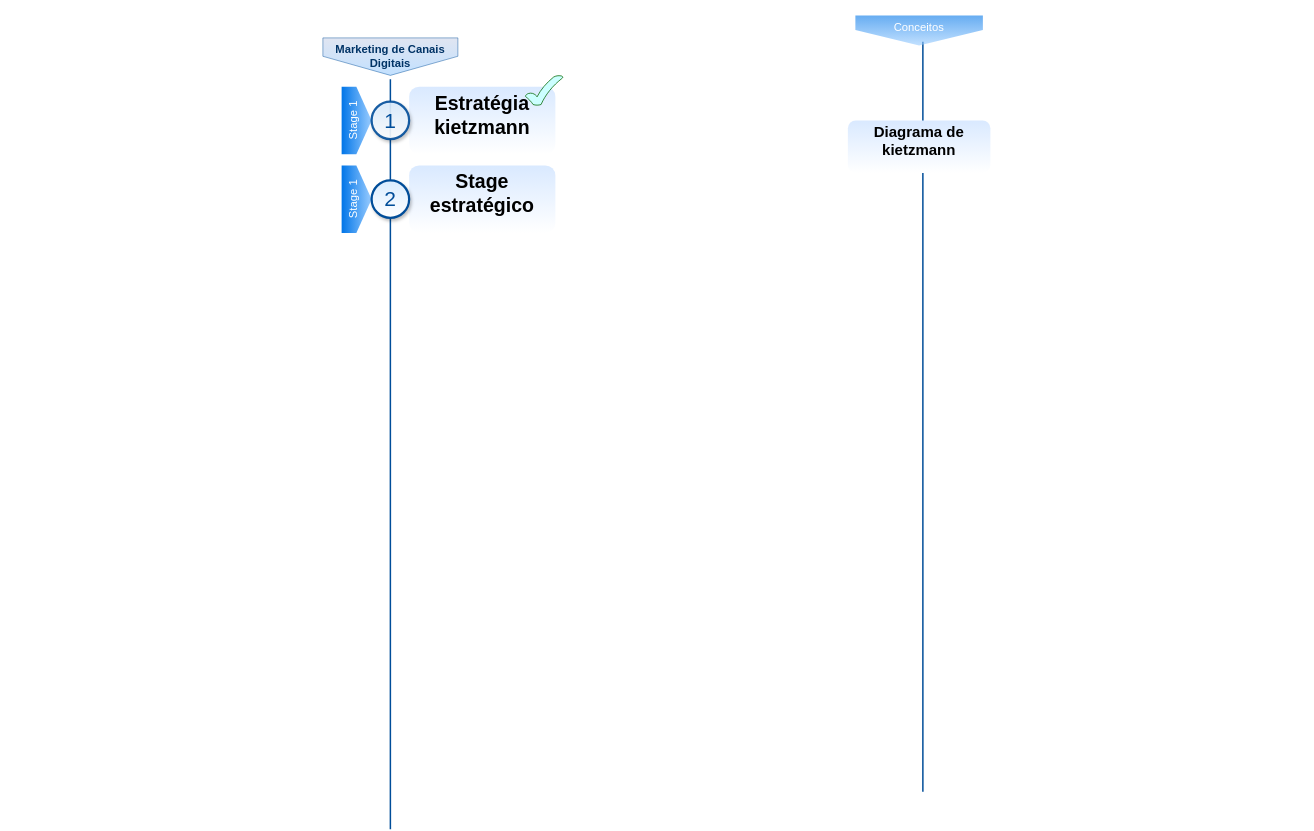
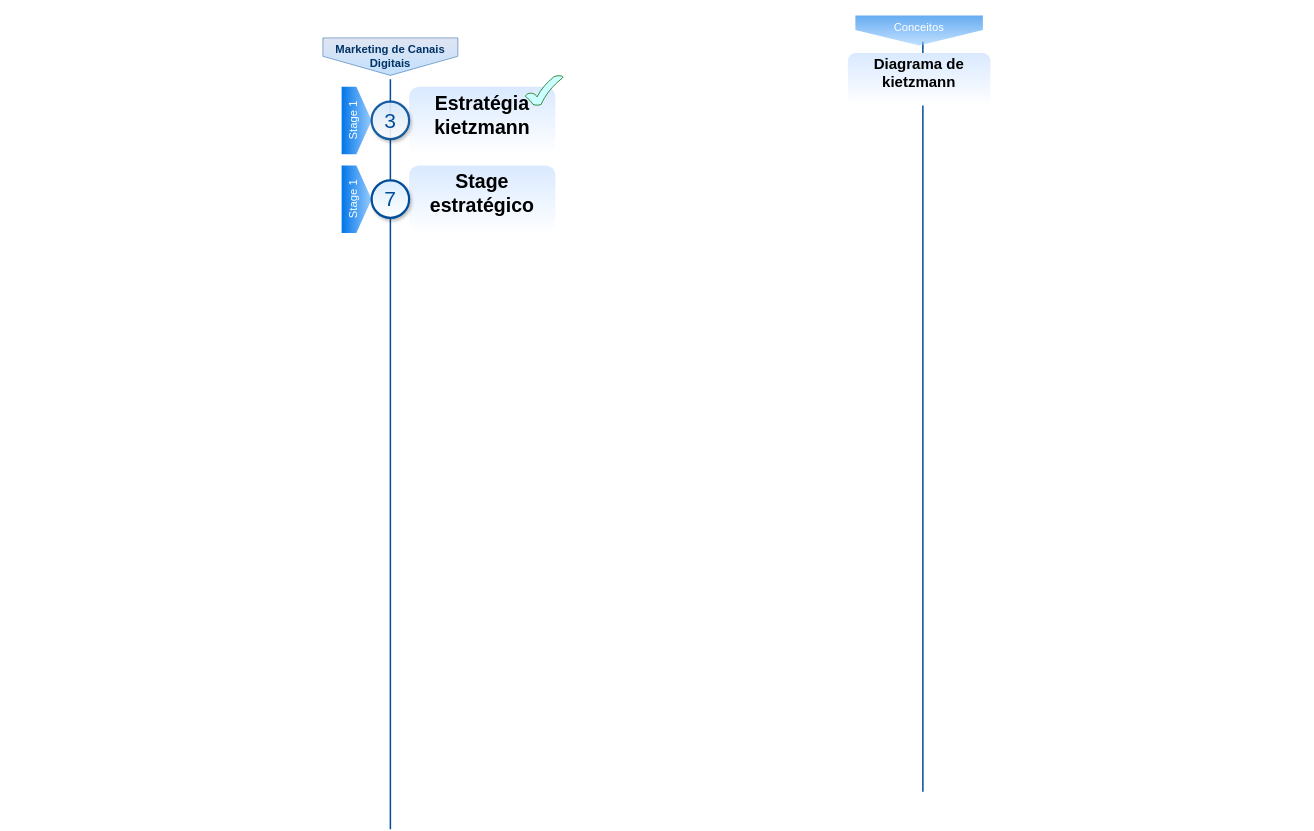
(390, 120) -> (390, 120)
(919, 147) -> (919, 79)
(390, 199) -> (390, 199)
